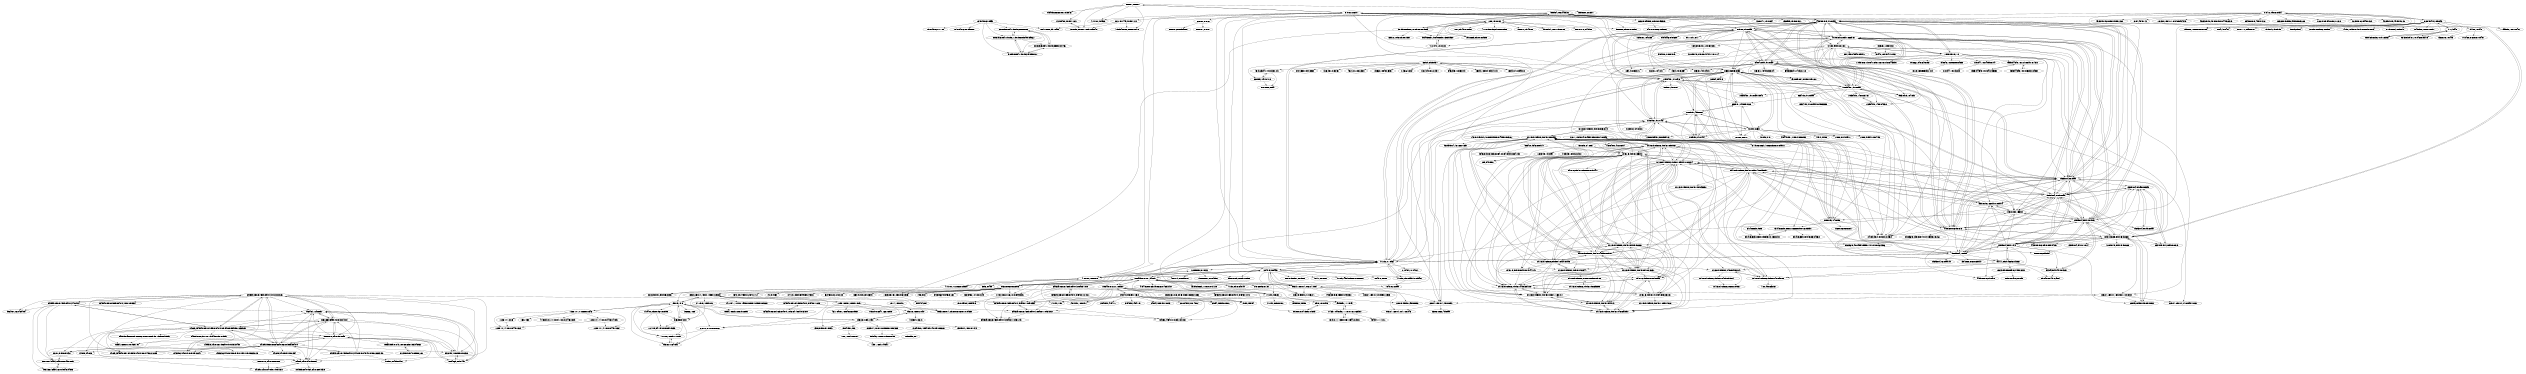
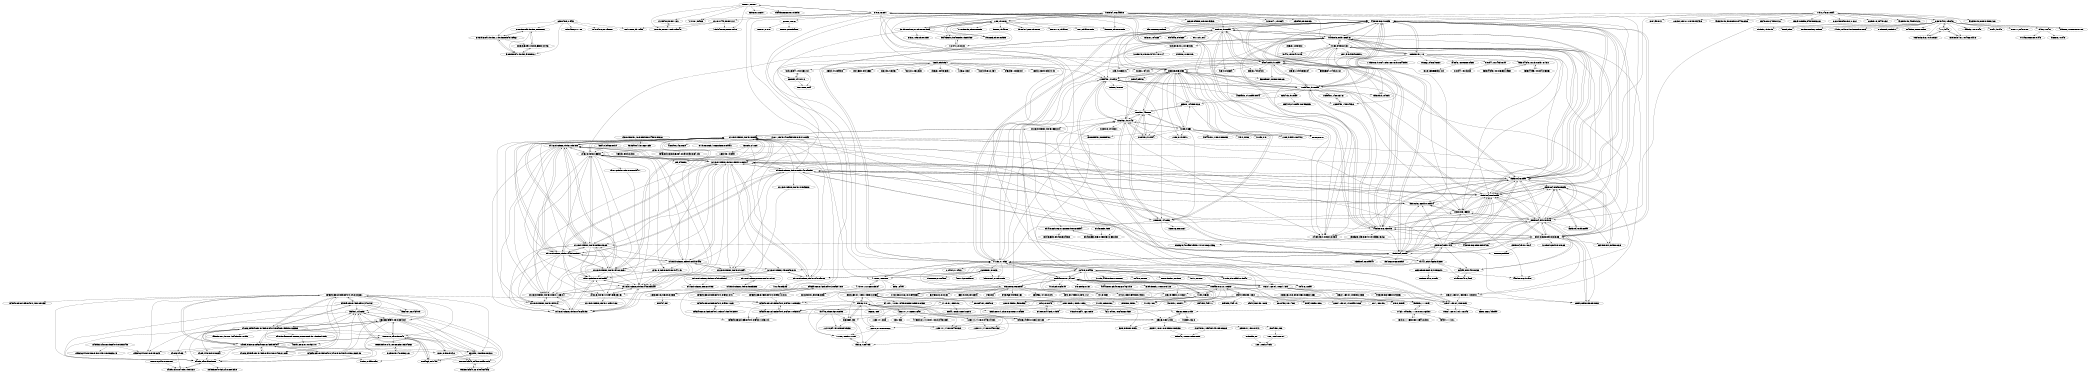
none -> (571, 199)
(1235, 302) -> (990, 307)
